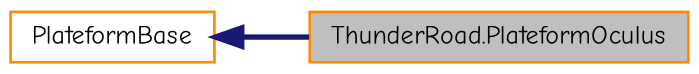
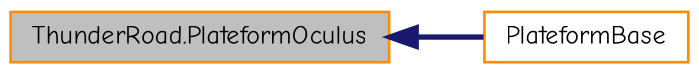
(275, 37) -> (450, 37)
